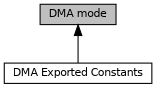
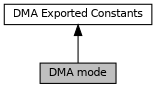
(78, 49) -> (78, 49)
